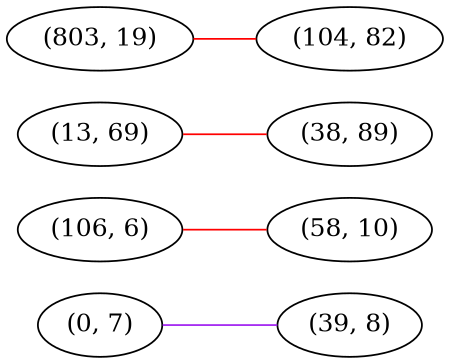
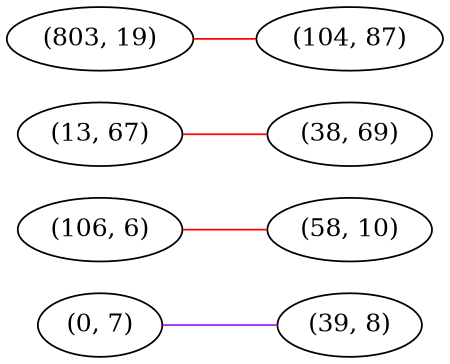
(350, 39) -> (350, 39)
(100, 134) -> (100, 134)
(350, 134) -> (350, 134)
